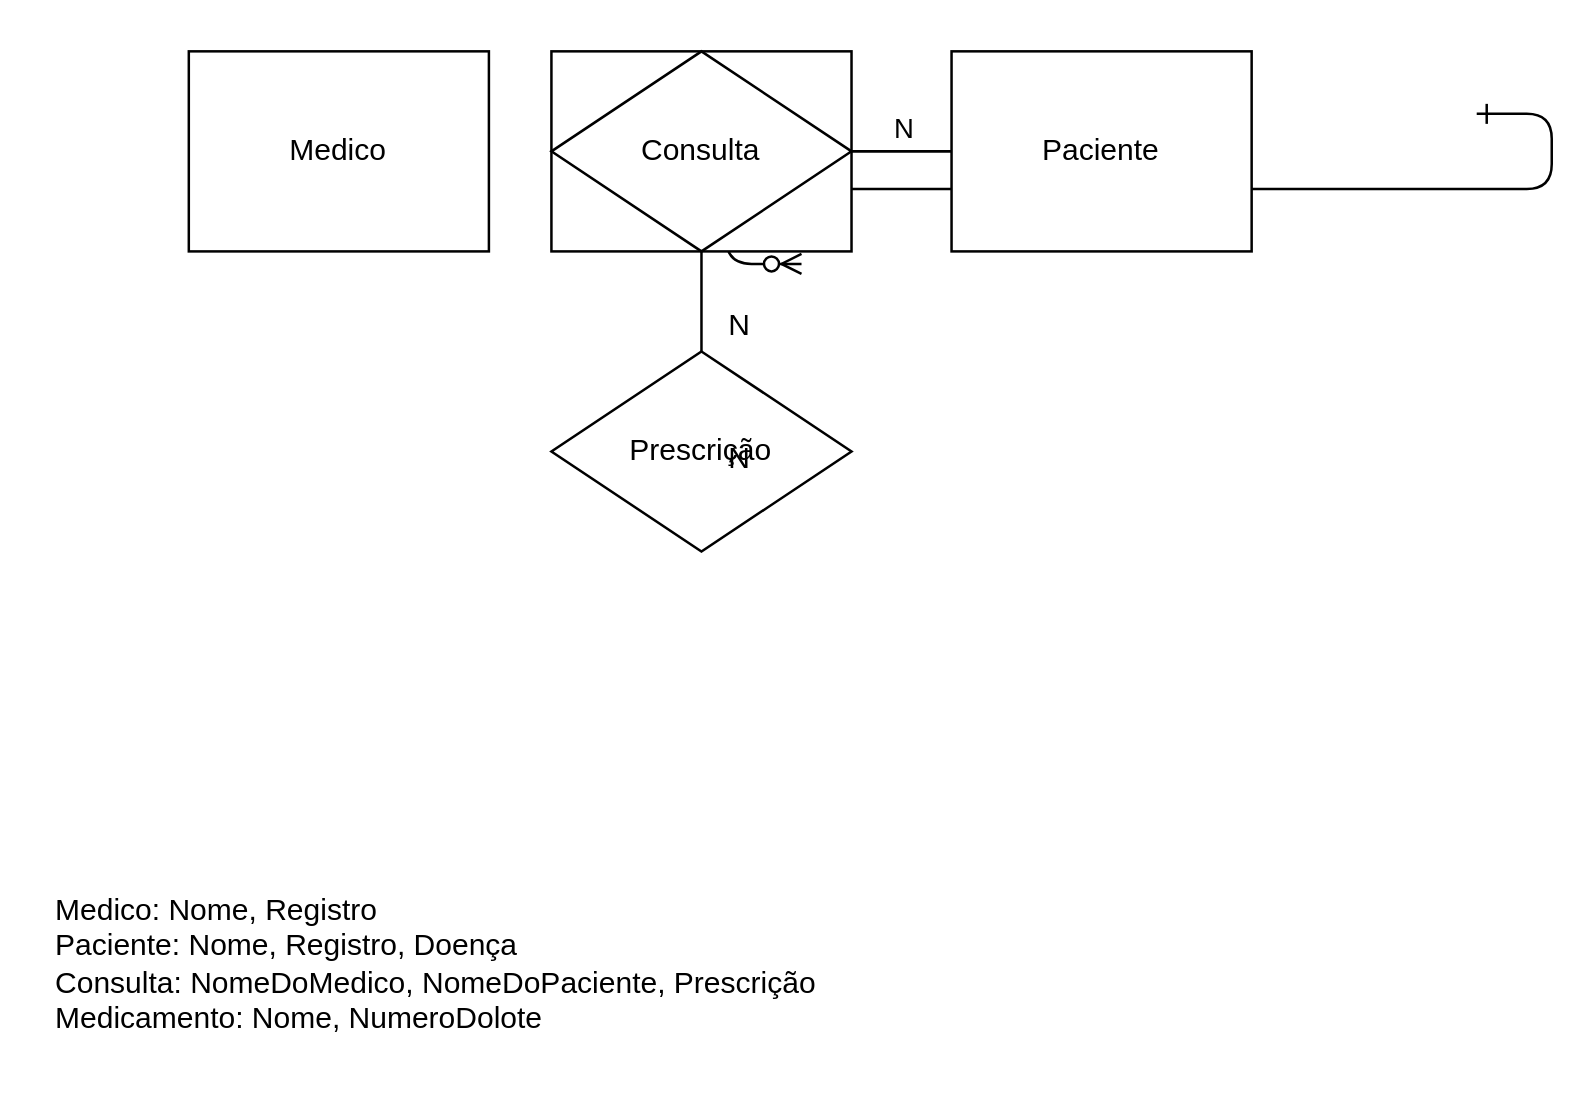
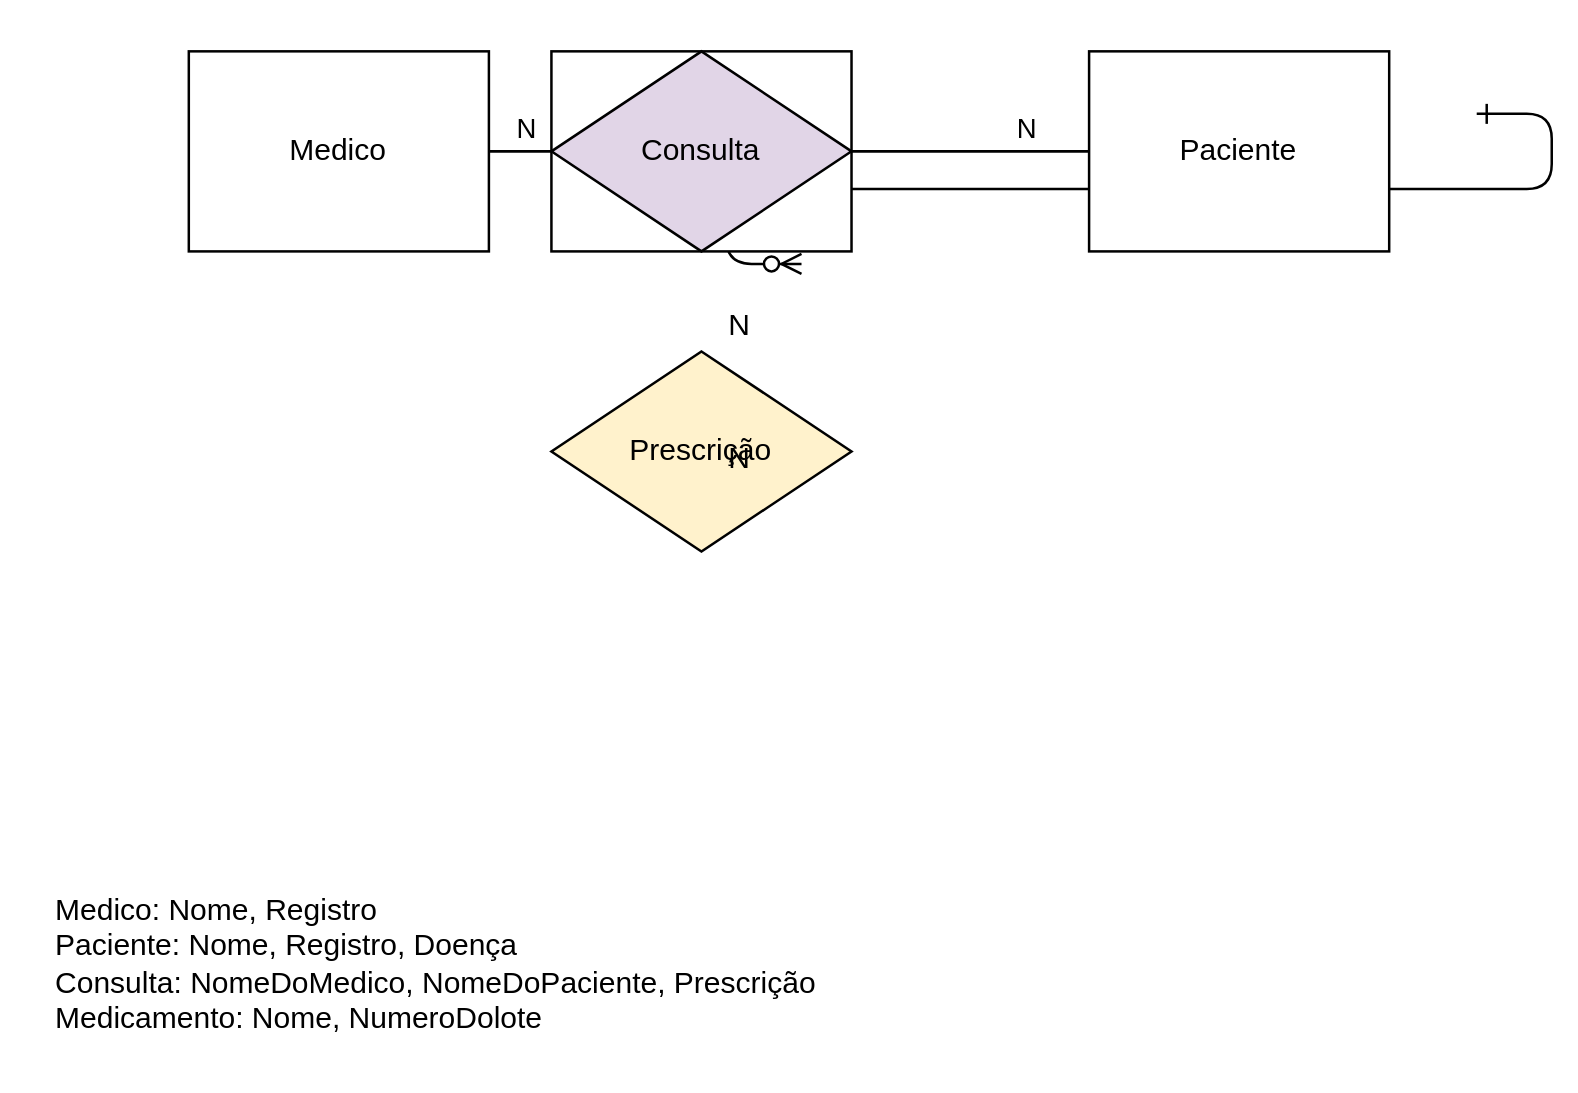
none -> (520, 151)
(701, 151) -> (701, 151)
(1101, 151) -> (1239, 151)
(701, 301) -> none
(701, 451) -> (701, 451)
